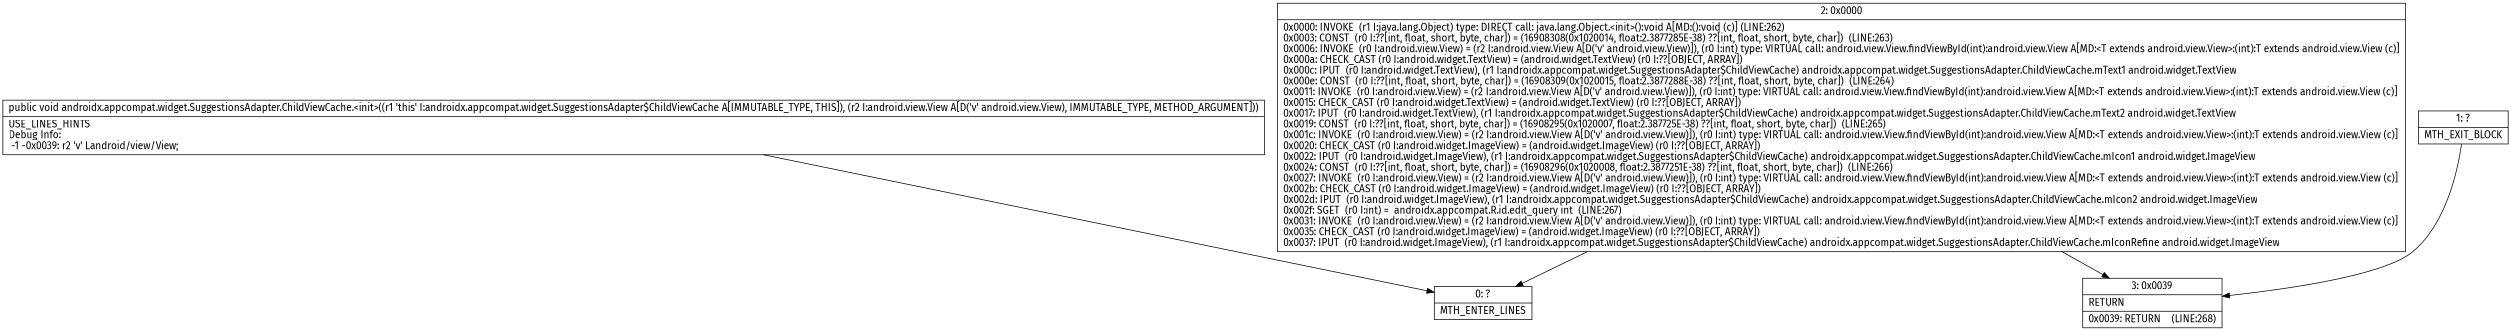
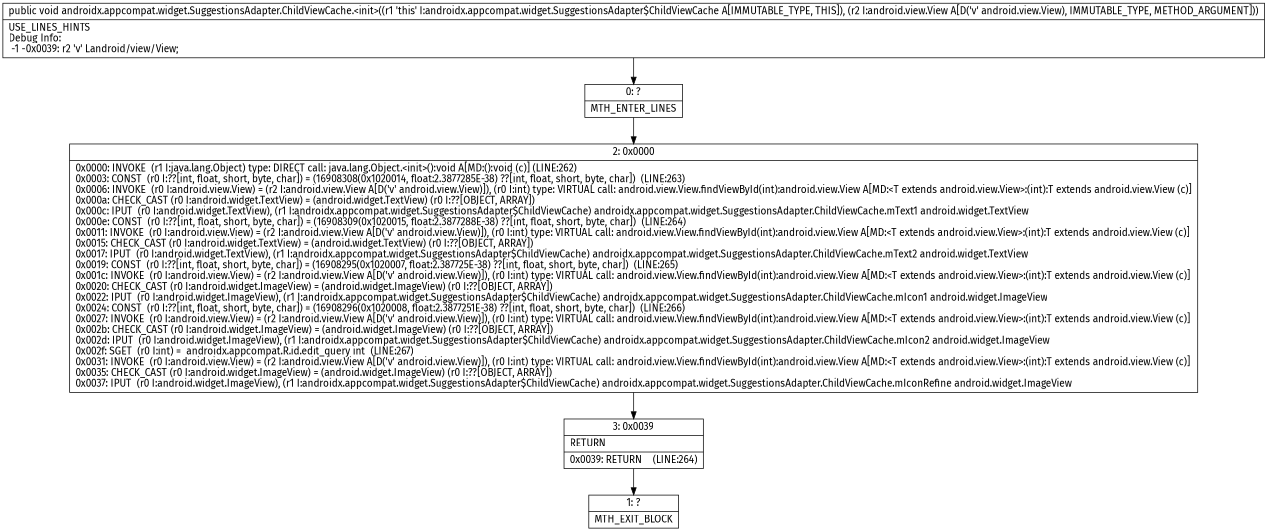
(2382, 267) -> (634, 478)
(1555, 268) -> (634, 127)
(2152, 319) -> (634, 460)
